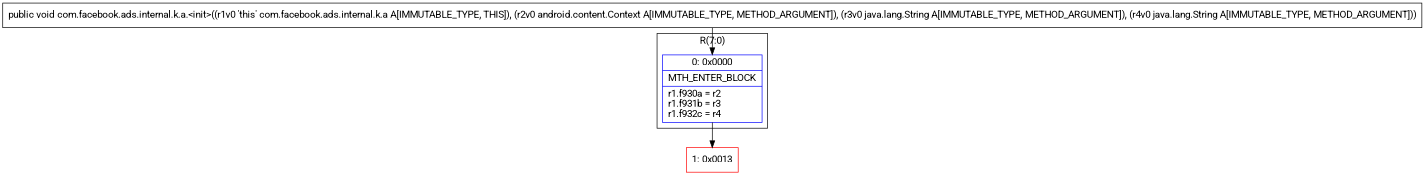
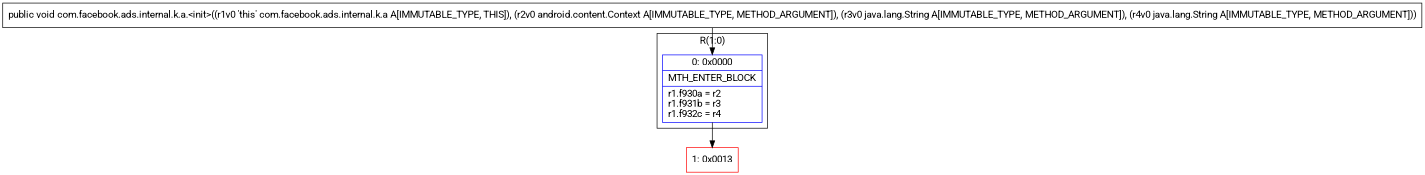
(712, 41) -> (712, 41)
